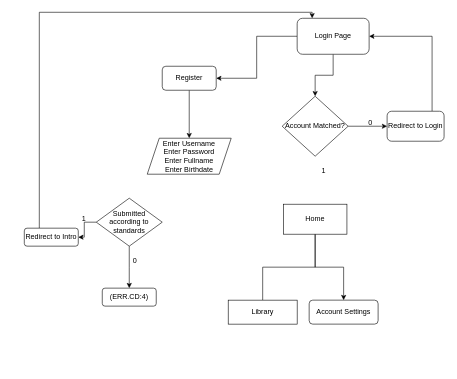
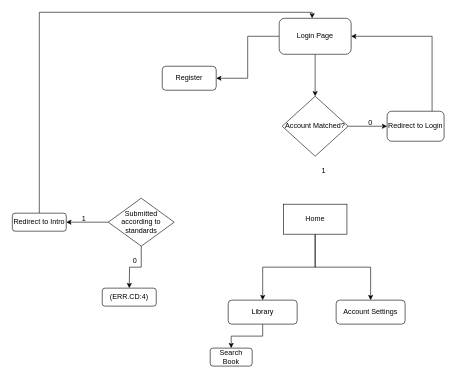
(333, 36) -> (315, 36)
(189, 132) -> none
(189, 156) -> none
(129, 222) -> (141, 222)
(51, 237) -> (39, 222)
(263, 296) -> (263, 294)
(263, 312) -> (263, 312)
(344, 312) -> (371, 312)
none -> (231, 338)
none -> (231, 357)
